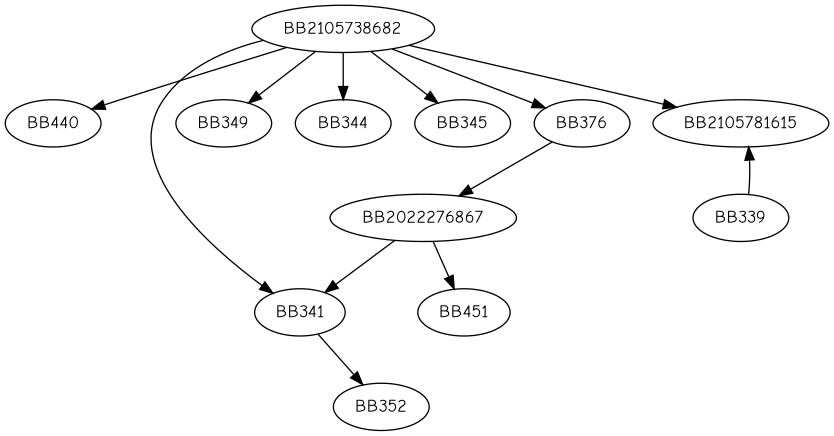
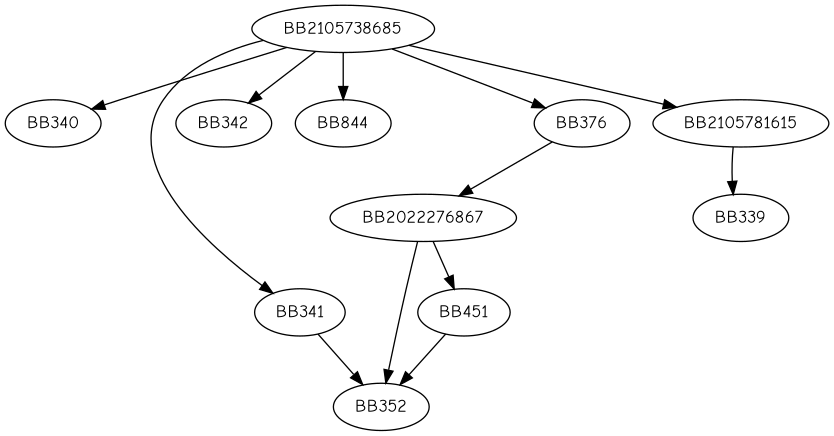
(343, 29) -> (343, 29)
(53, 123) -> (53, 123)
(224, 123) -> (224, 123)
(343, 123) -> (343, 123)
(463, 123) -> none
(750, 177) -> (732, 164)
(365, 263) -> (402, 306)
none -> (427, 354)
